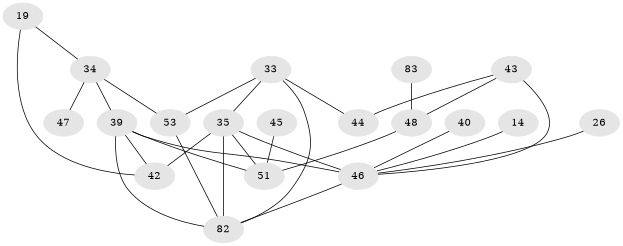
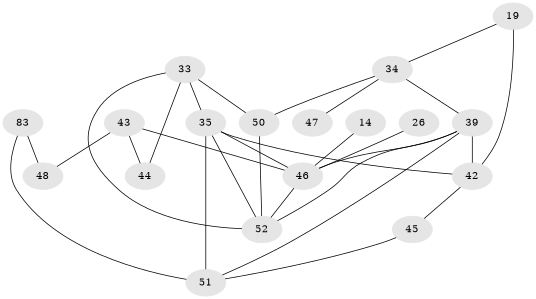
(170, 123) -> (259, 123)
(465, 123) -> none
(340, 153) -> (68, 238)
none -> (442, 203)
(224, 229) -> (262, 229)
